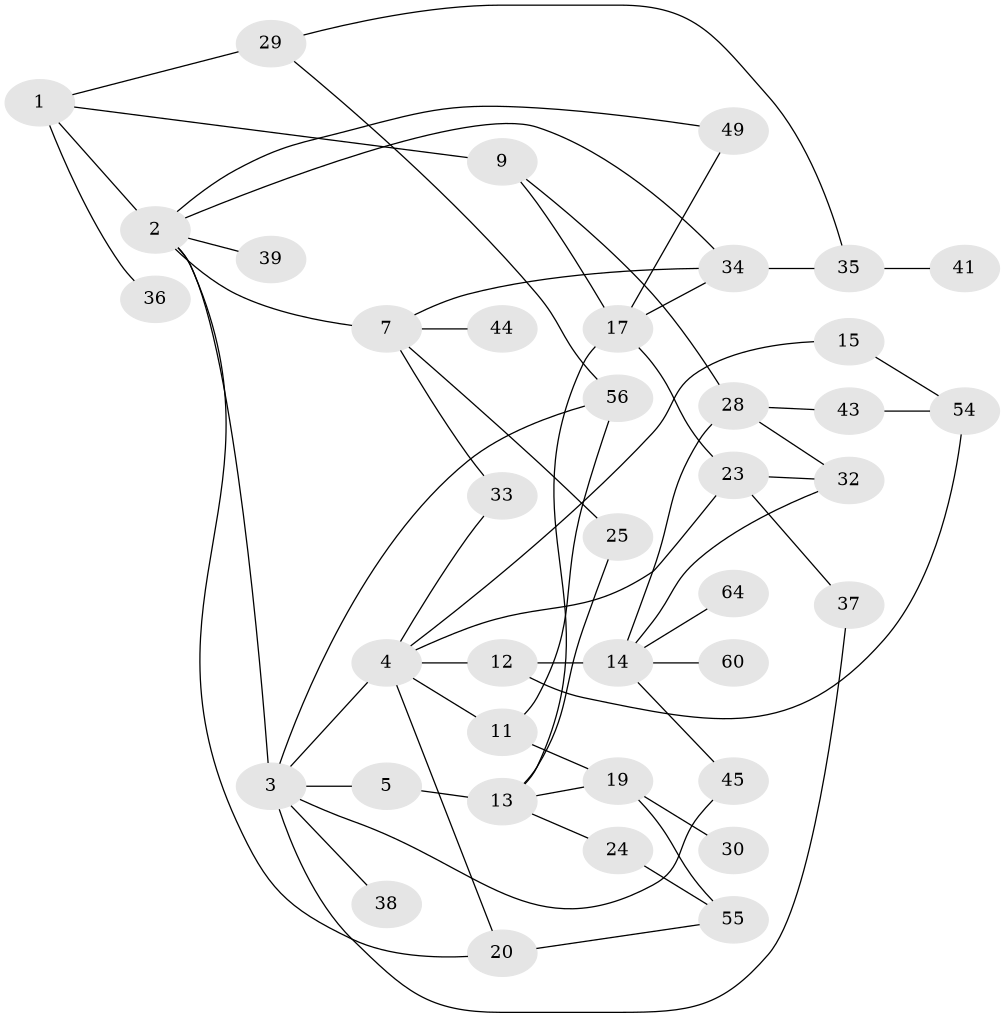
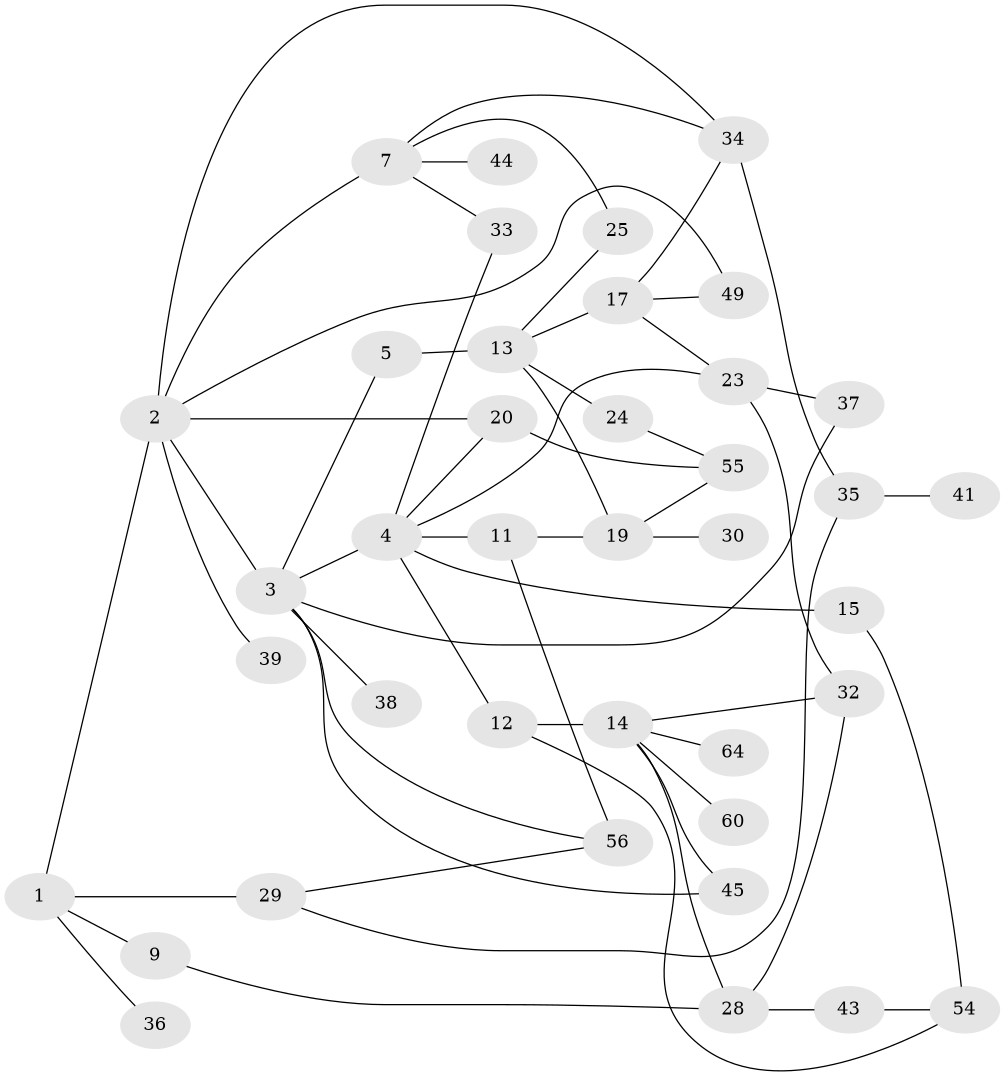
(564, 243) -> none
